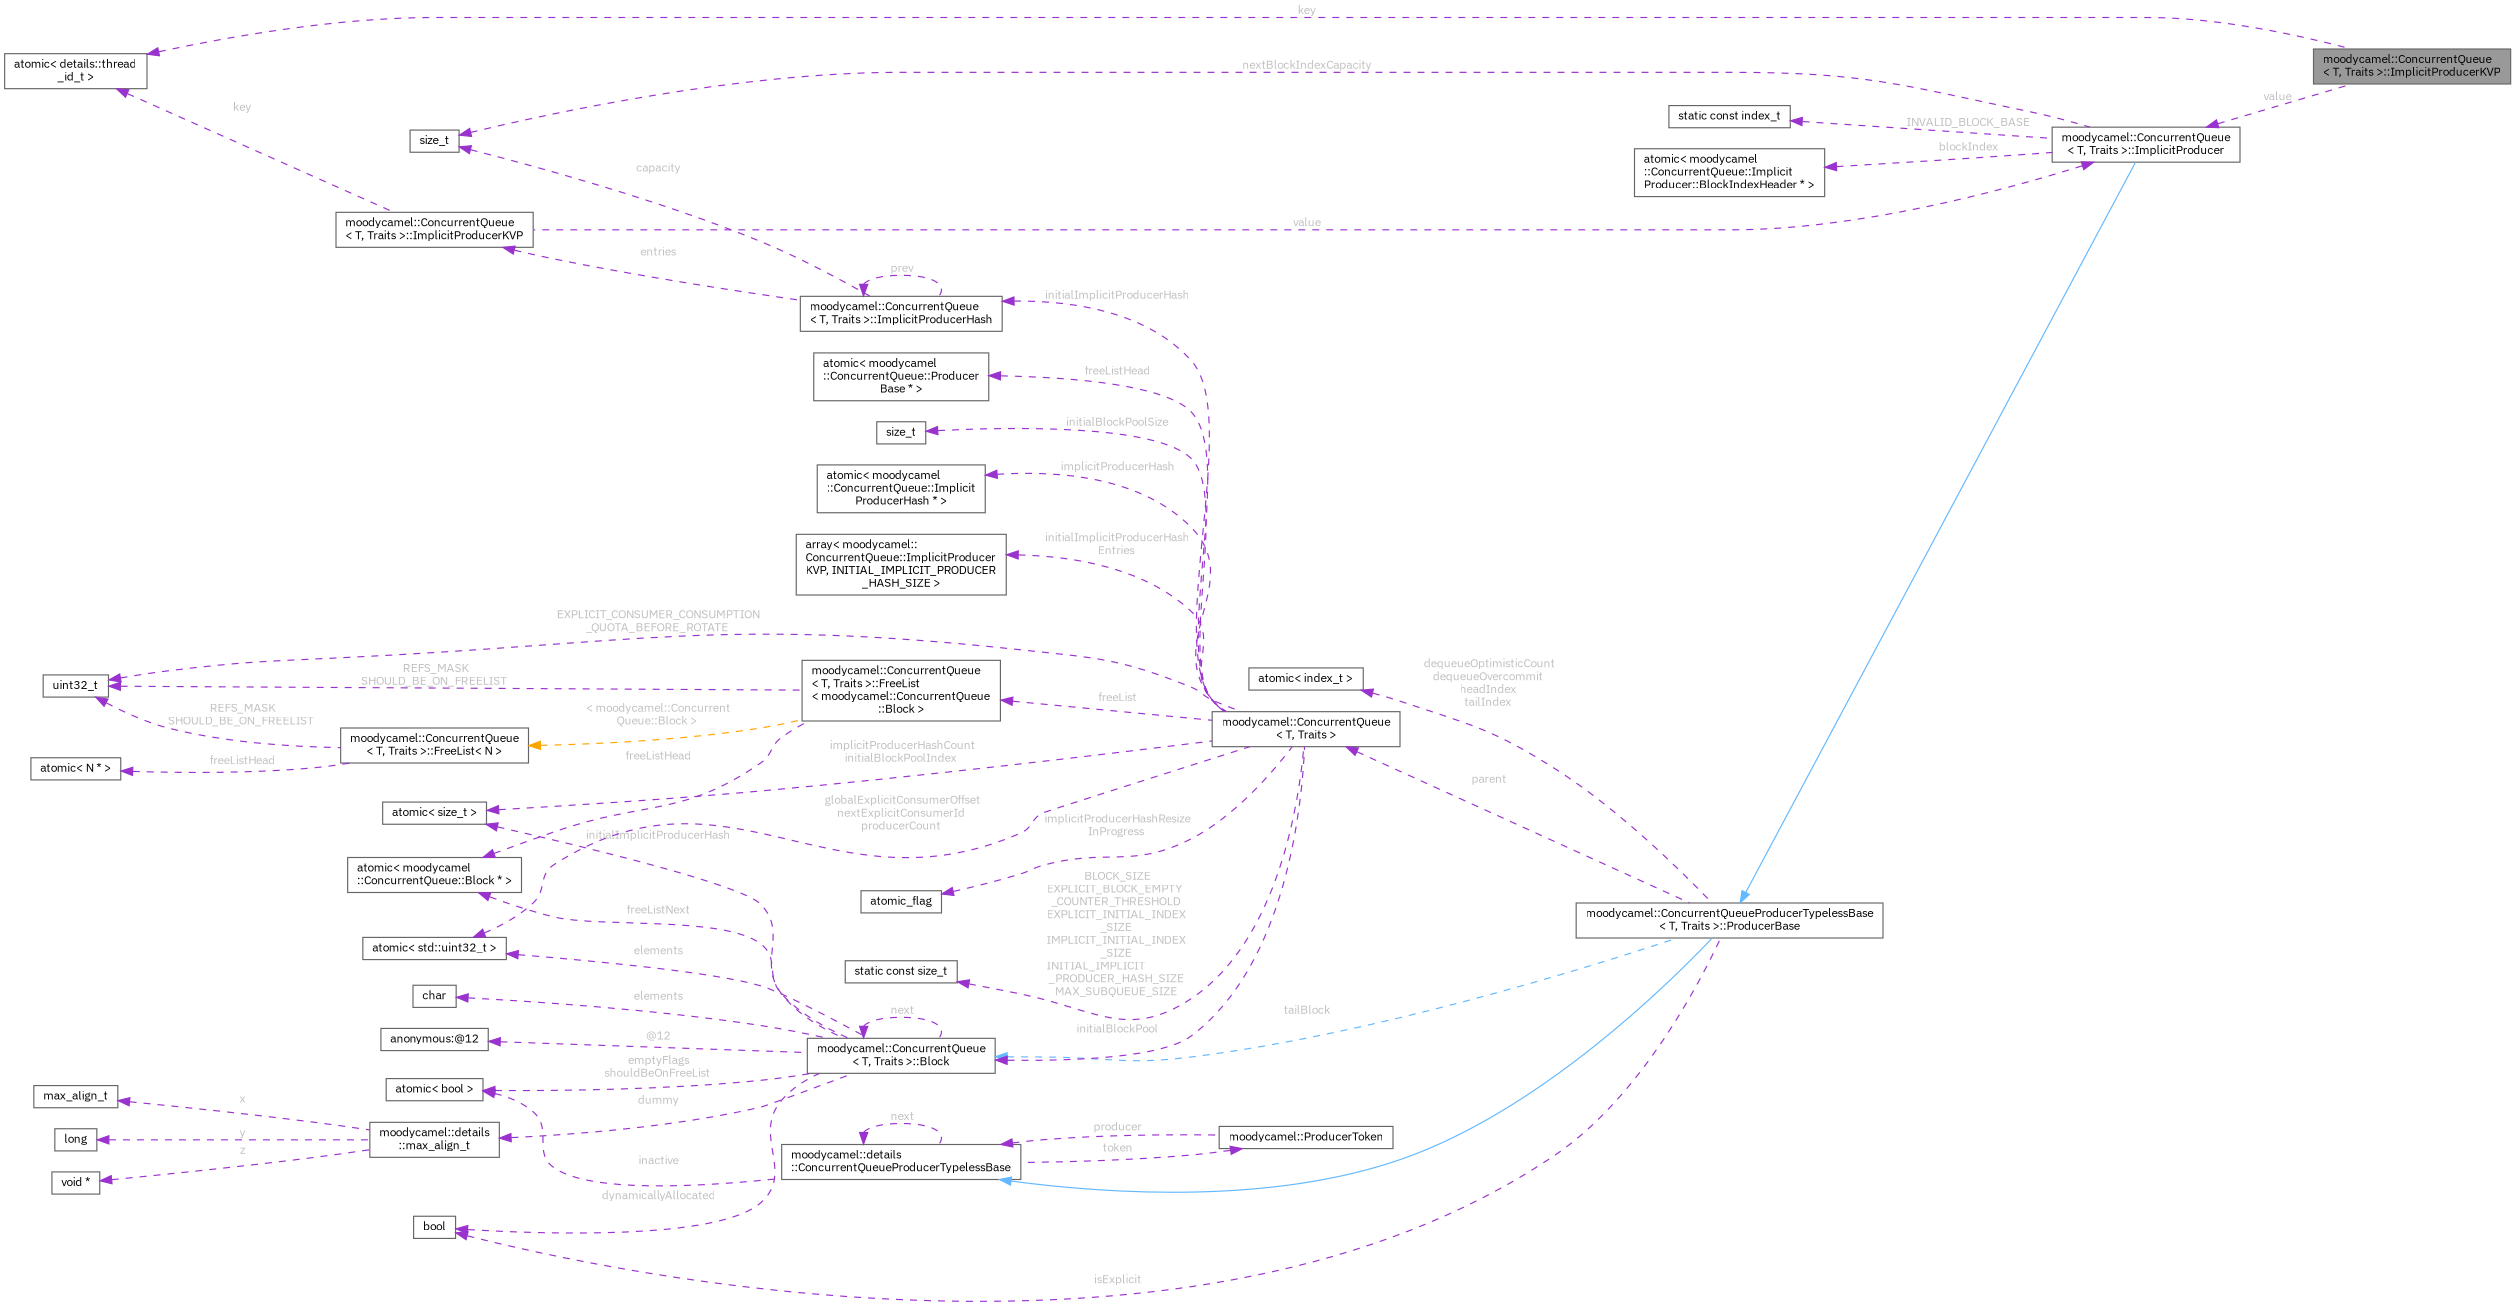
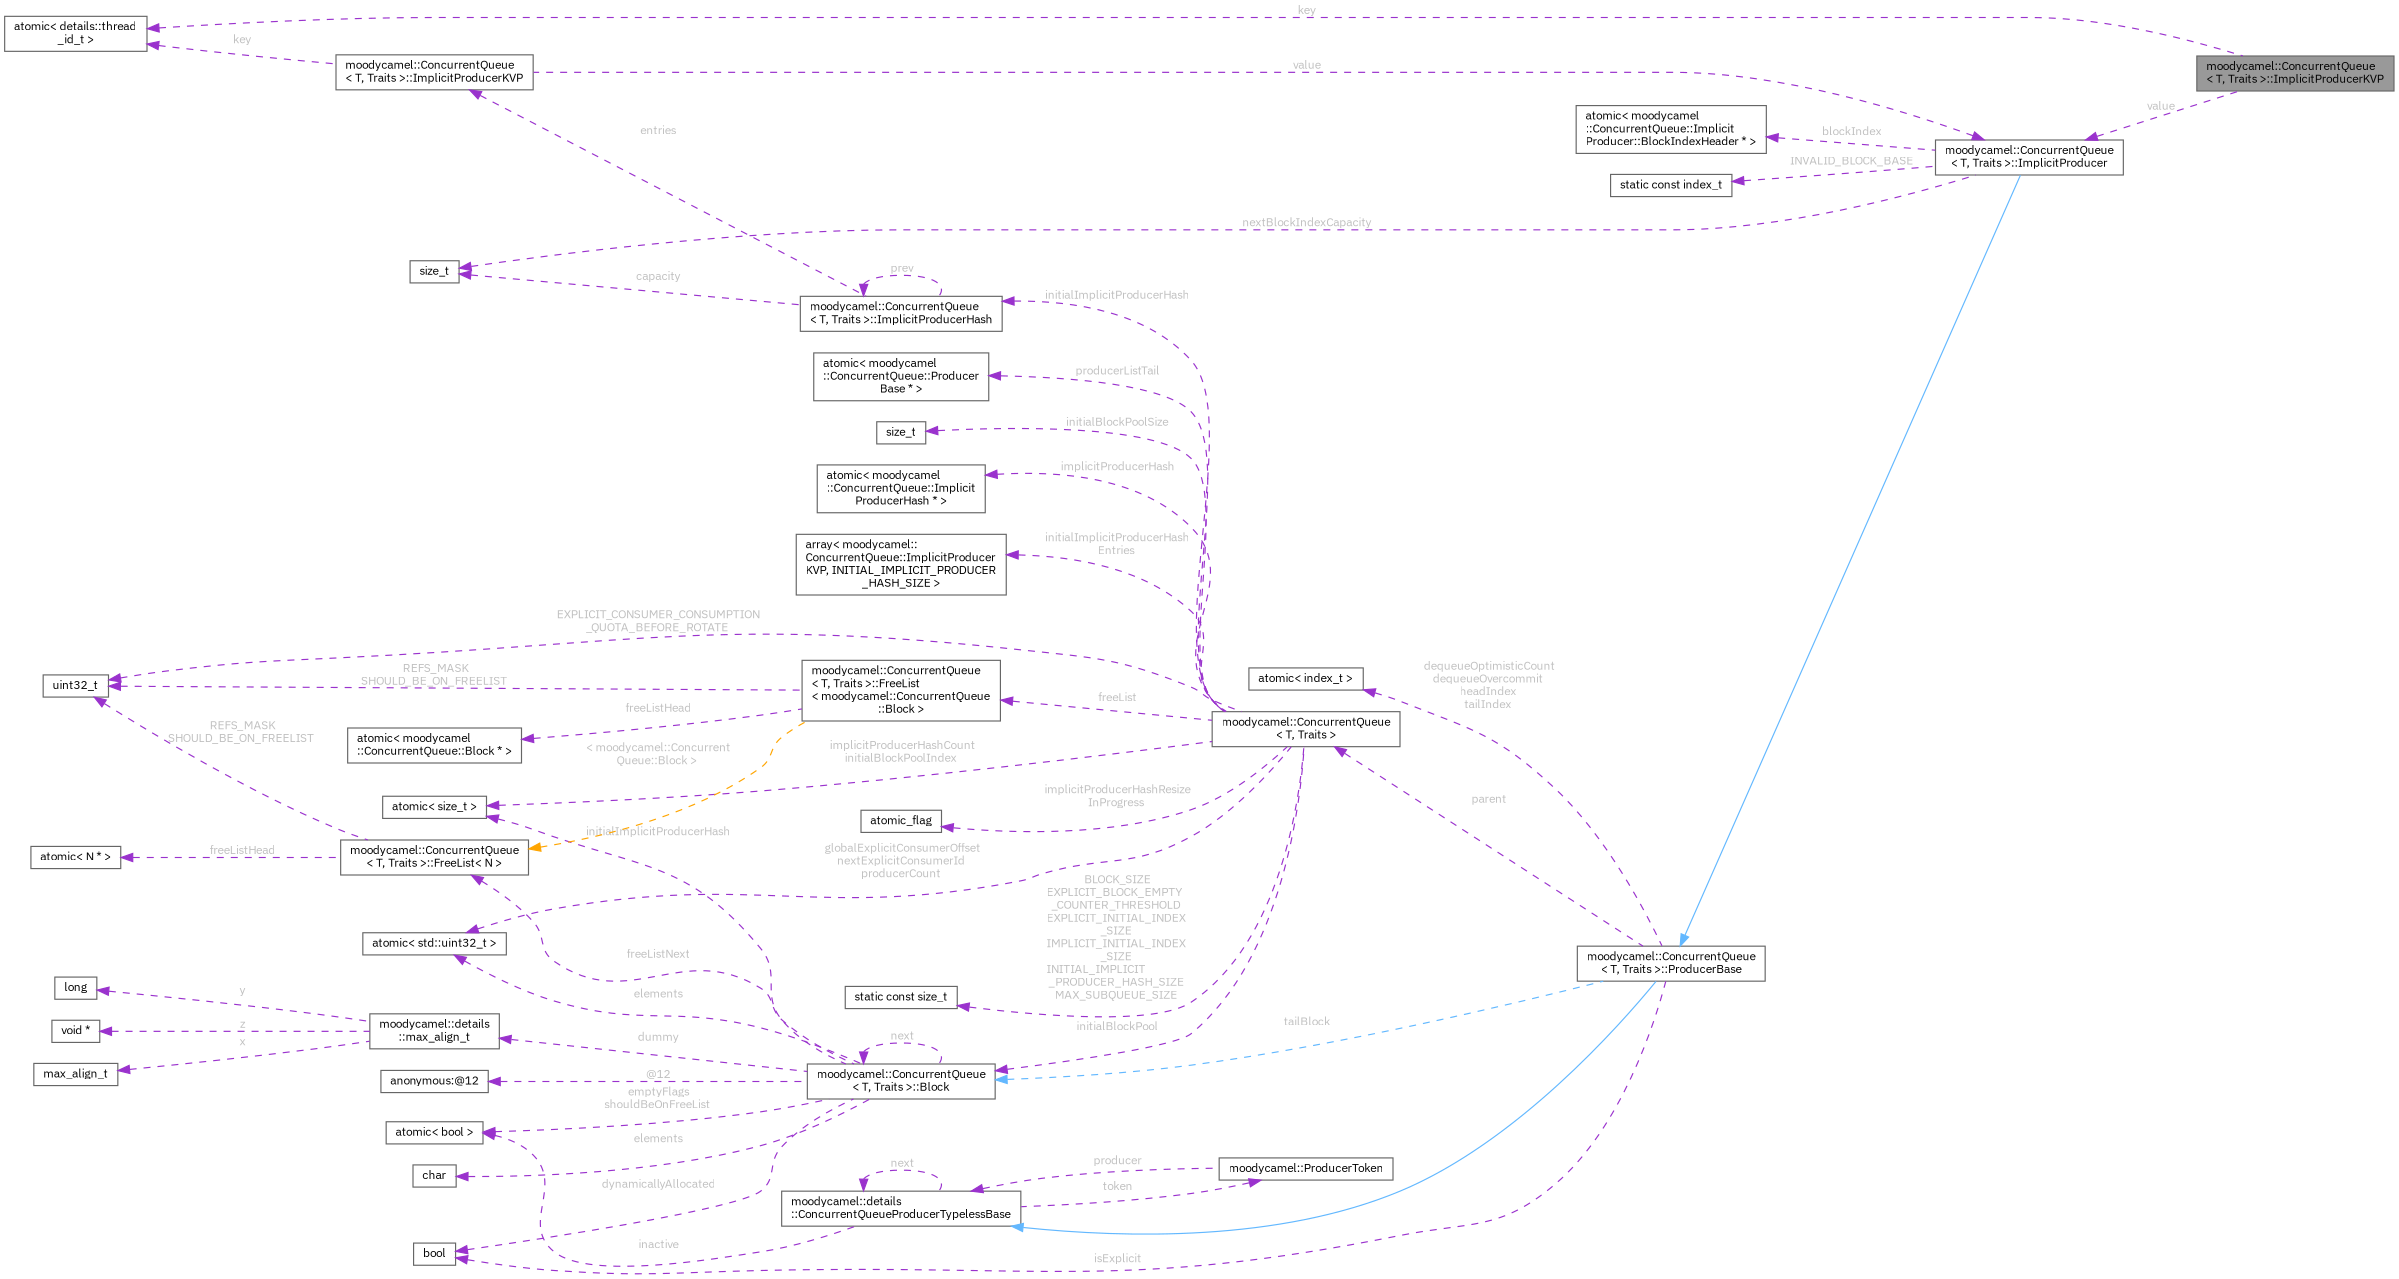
(1116, 372) -> (1116, 372)
(1730, 920) -> (1671, 964)
(693, 926) -> (663, 975)
